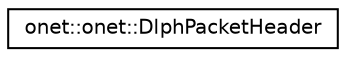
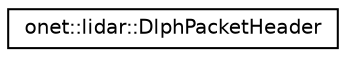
(173, 29) -> (173, 29)
